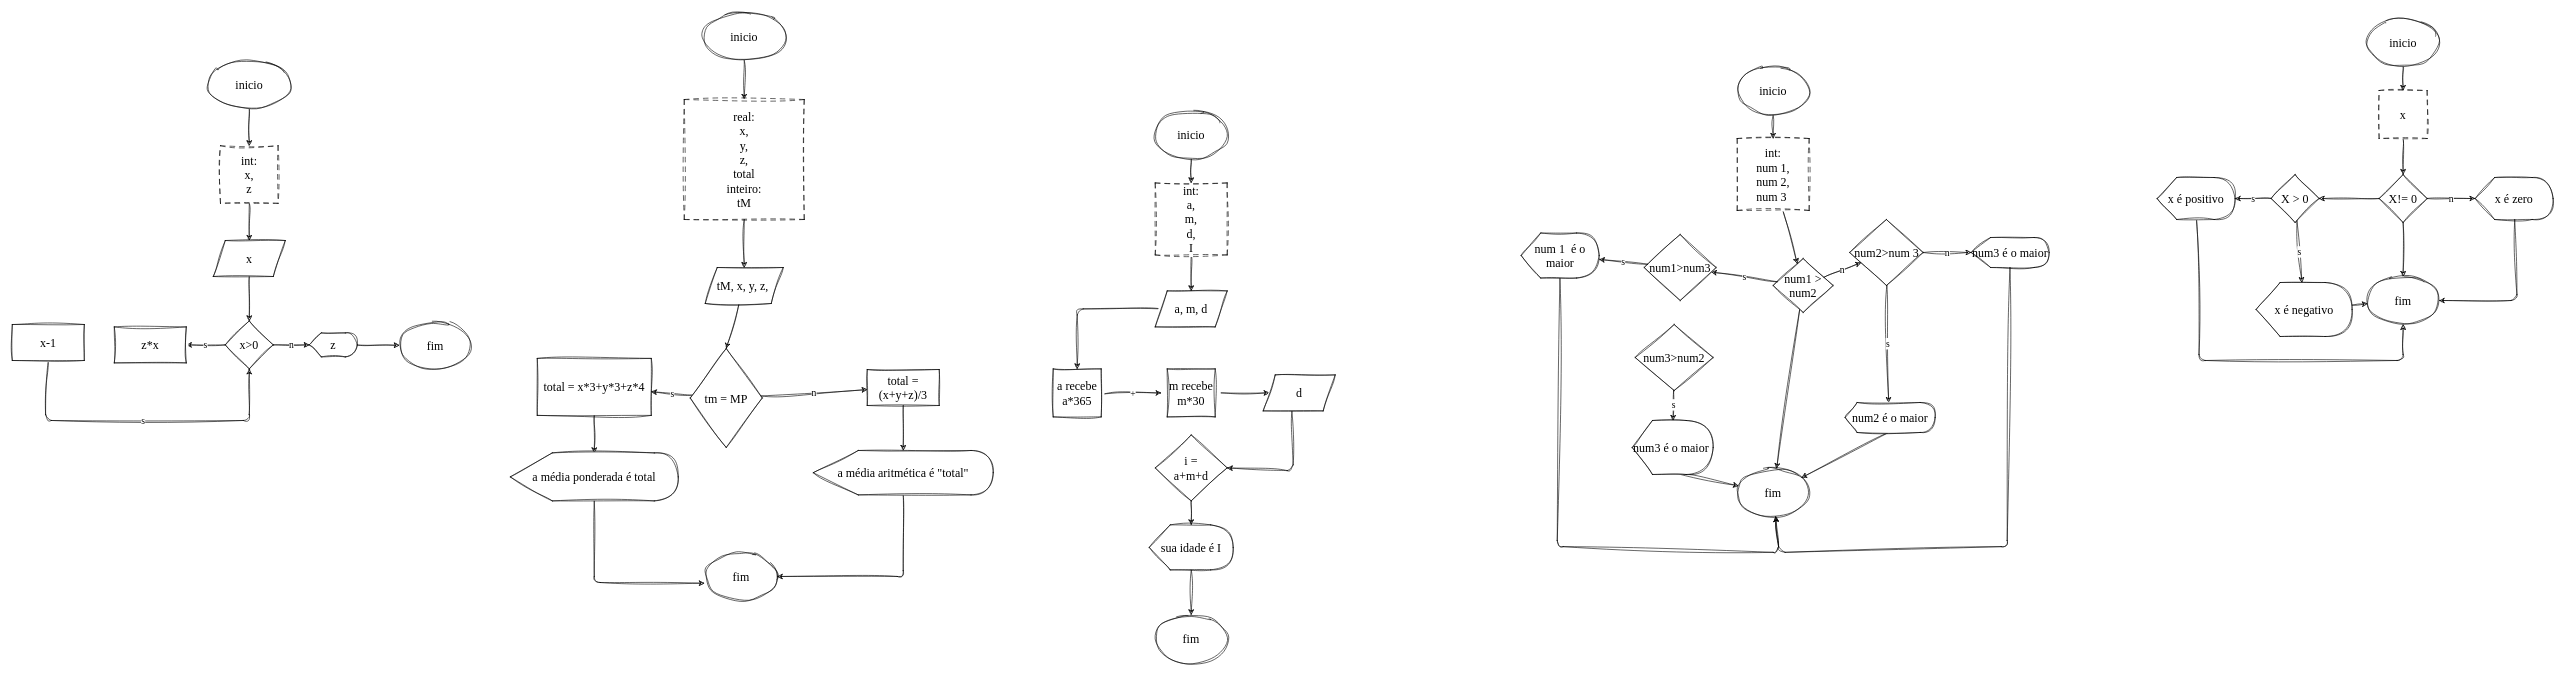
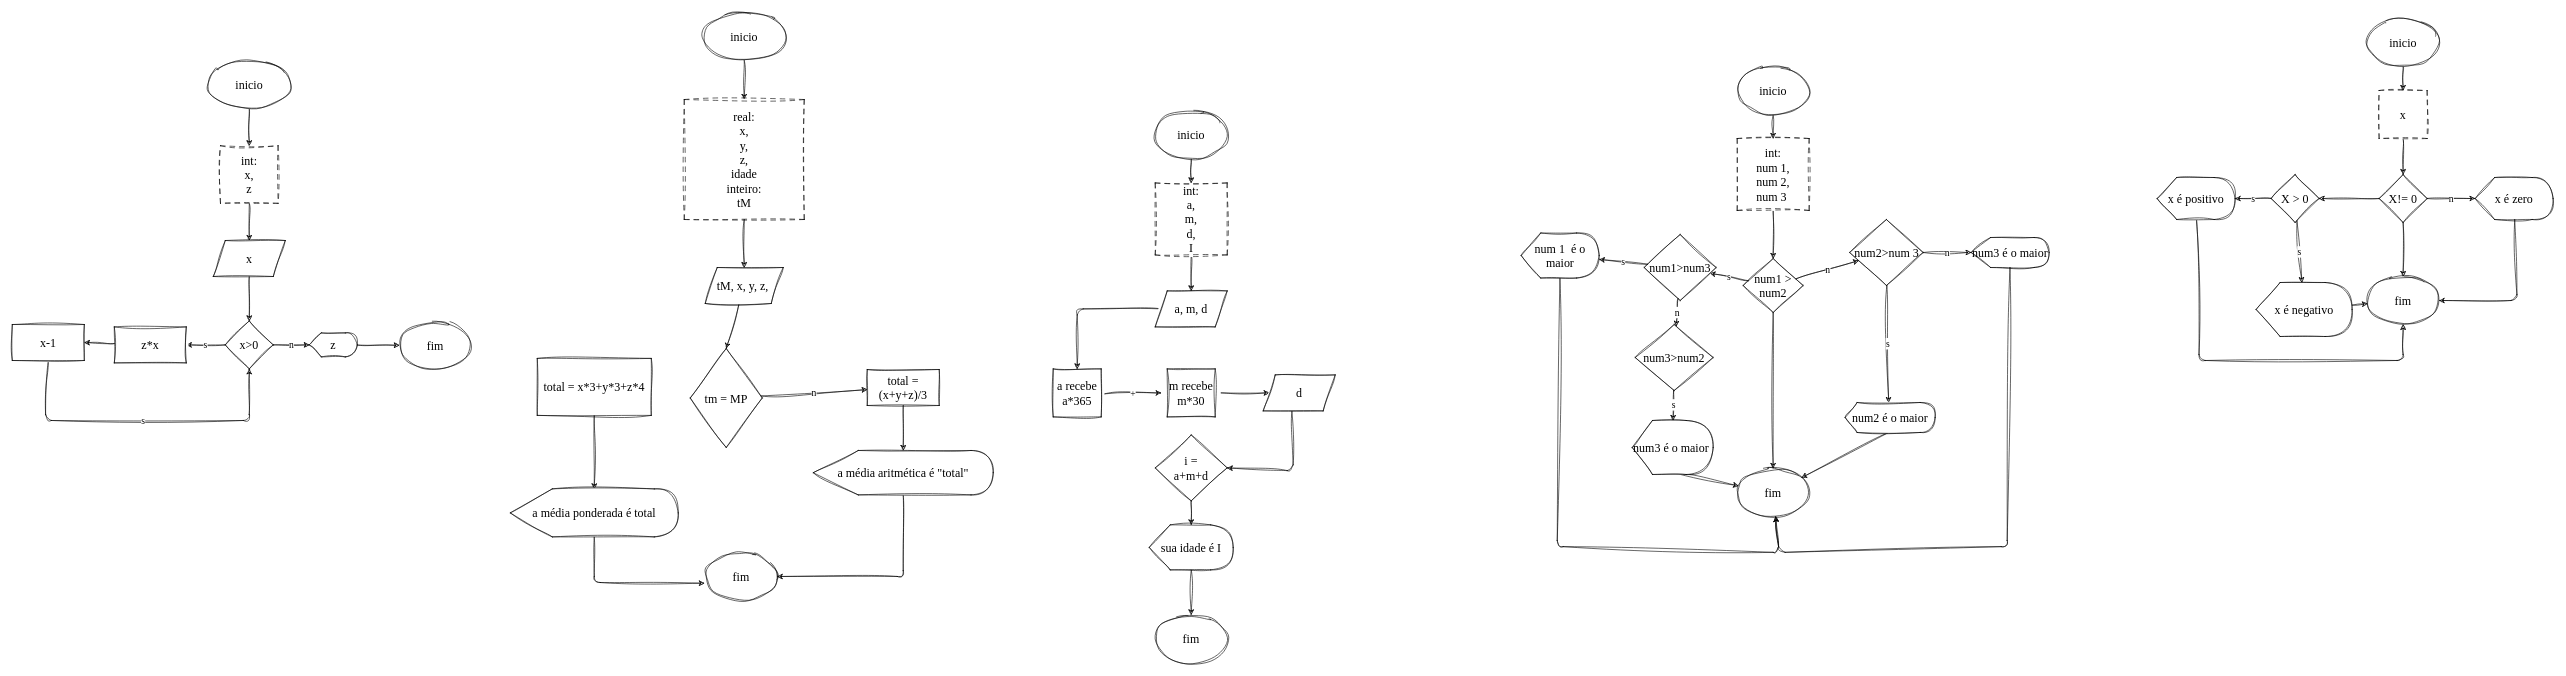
(744, 159) -> (744, 159)
(1803, 285) -> (1773, 285)
none -> (1677, 312)
none -> (100, 343)
(674, 393) -> none
(594, 477) -> (594, 513)
